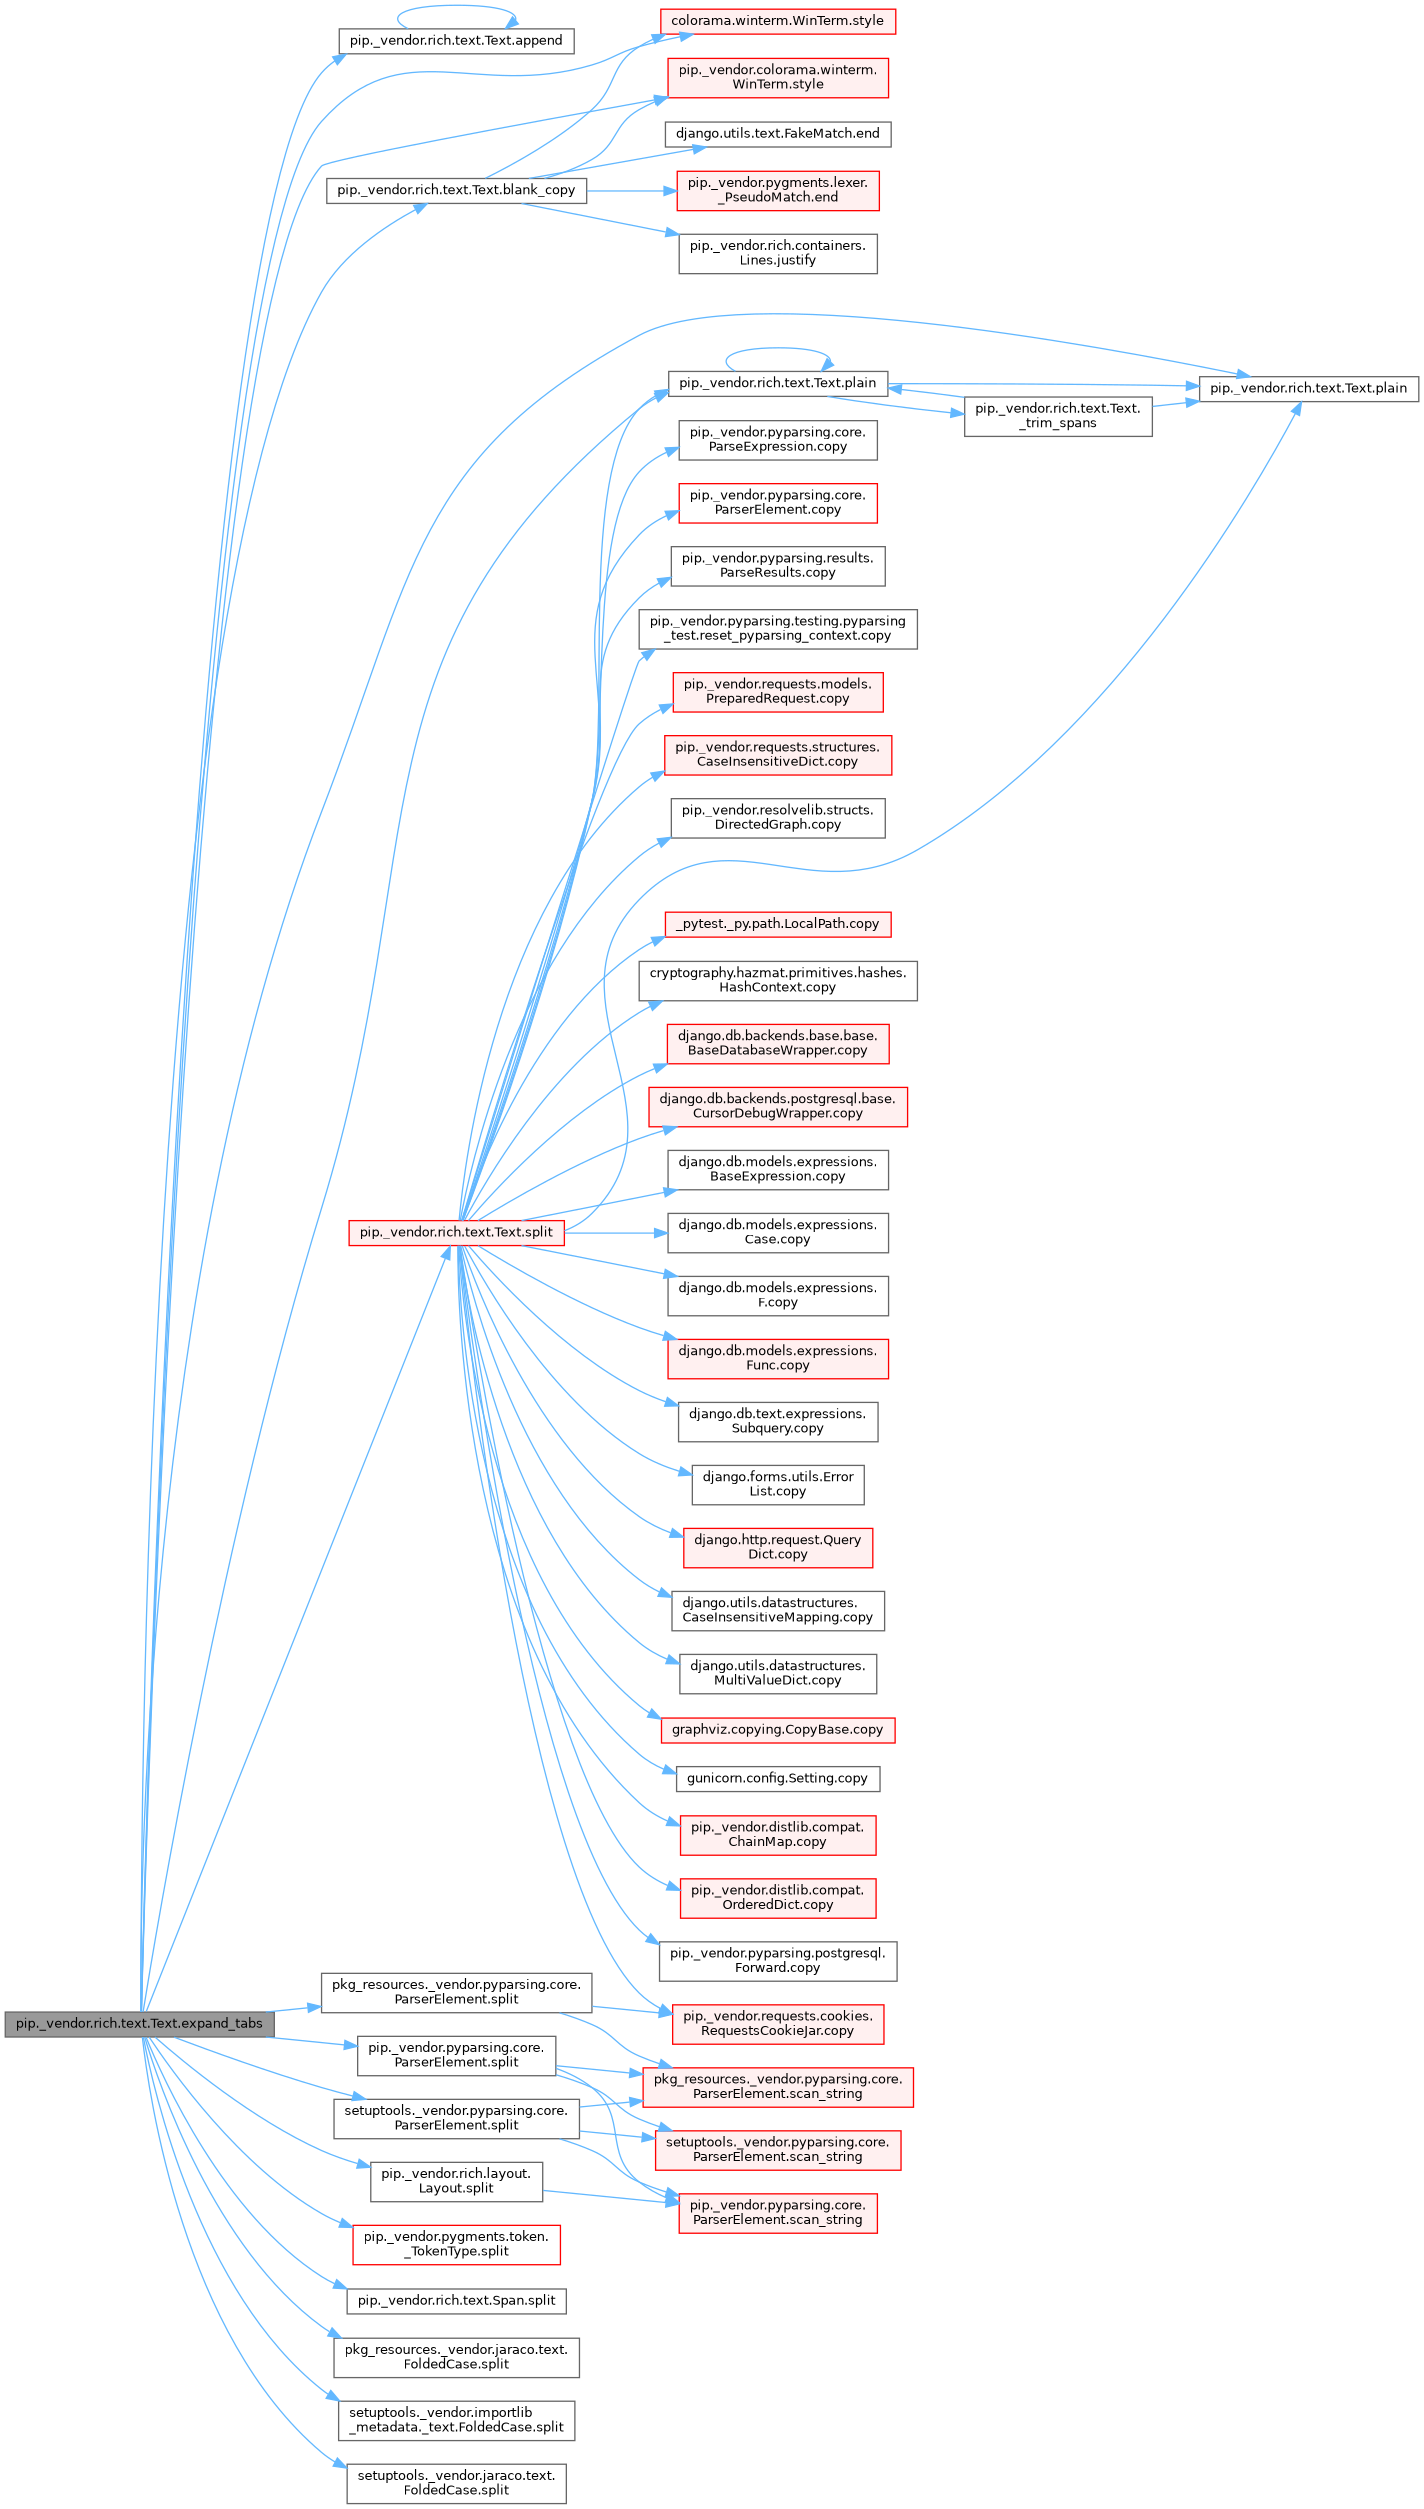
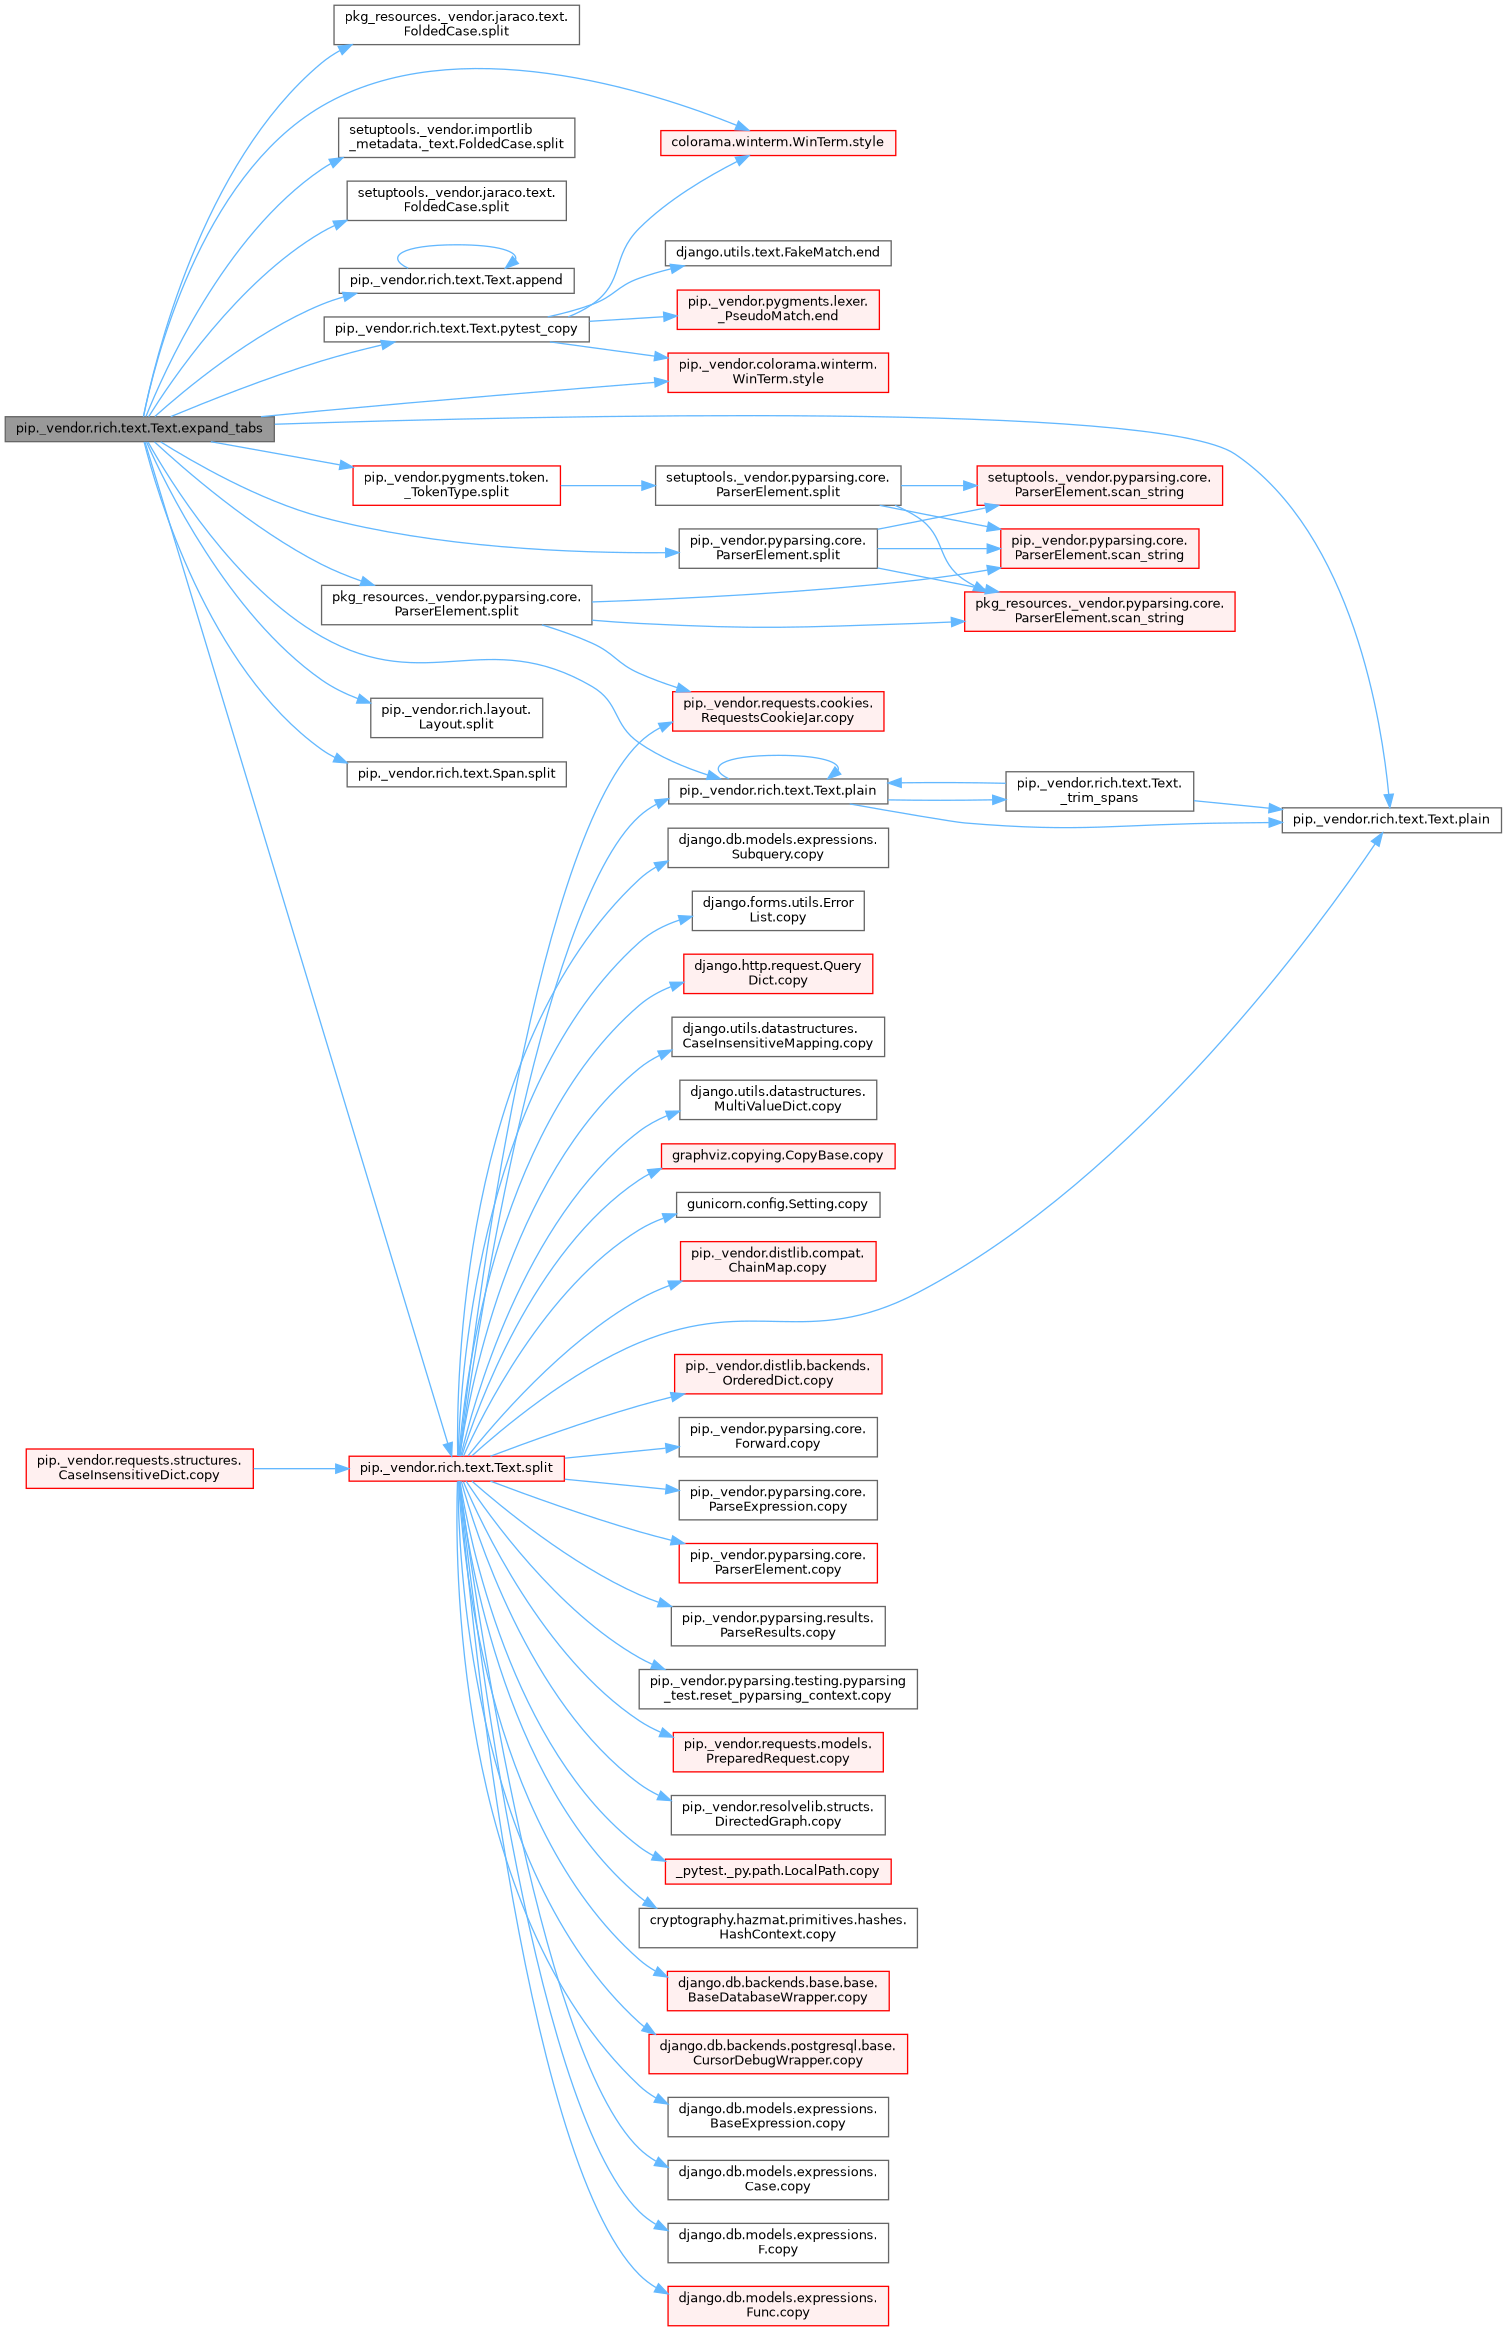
(457, 191) -> (457, 329)
(778, 254) -> none
(515, 979) -> (295, 1469)
(778, 1422) -> (778, 848)
(778, 1899) -> (778, 1374)
(778, 1962) -> (778, 1437)
(263, 2069) -> (601, 486)
(604, 2196) -> (790, 592)
